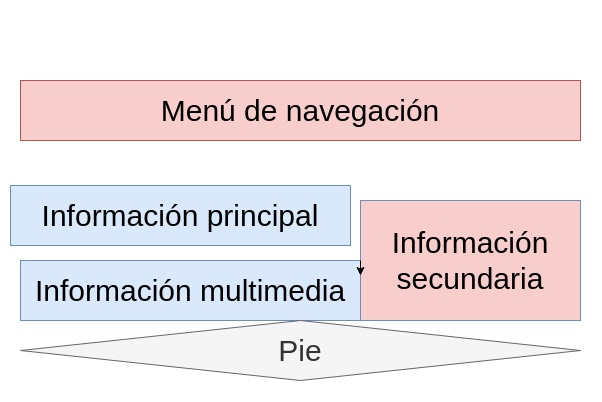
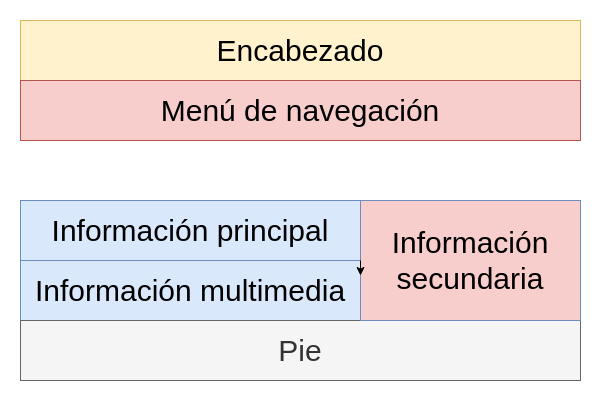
none -> (301, 51)
(181, 216) -> (191, 231)
(301, 351) -> (301, 351)
